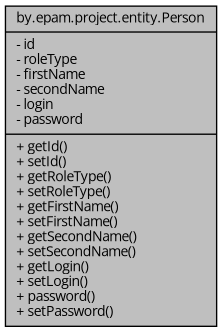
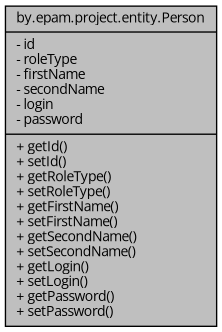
(56, 297) -> (66, 297)
